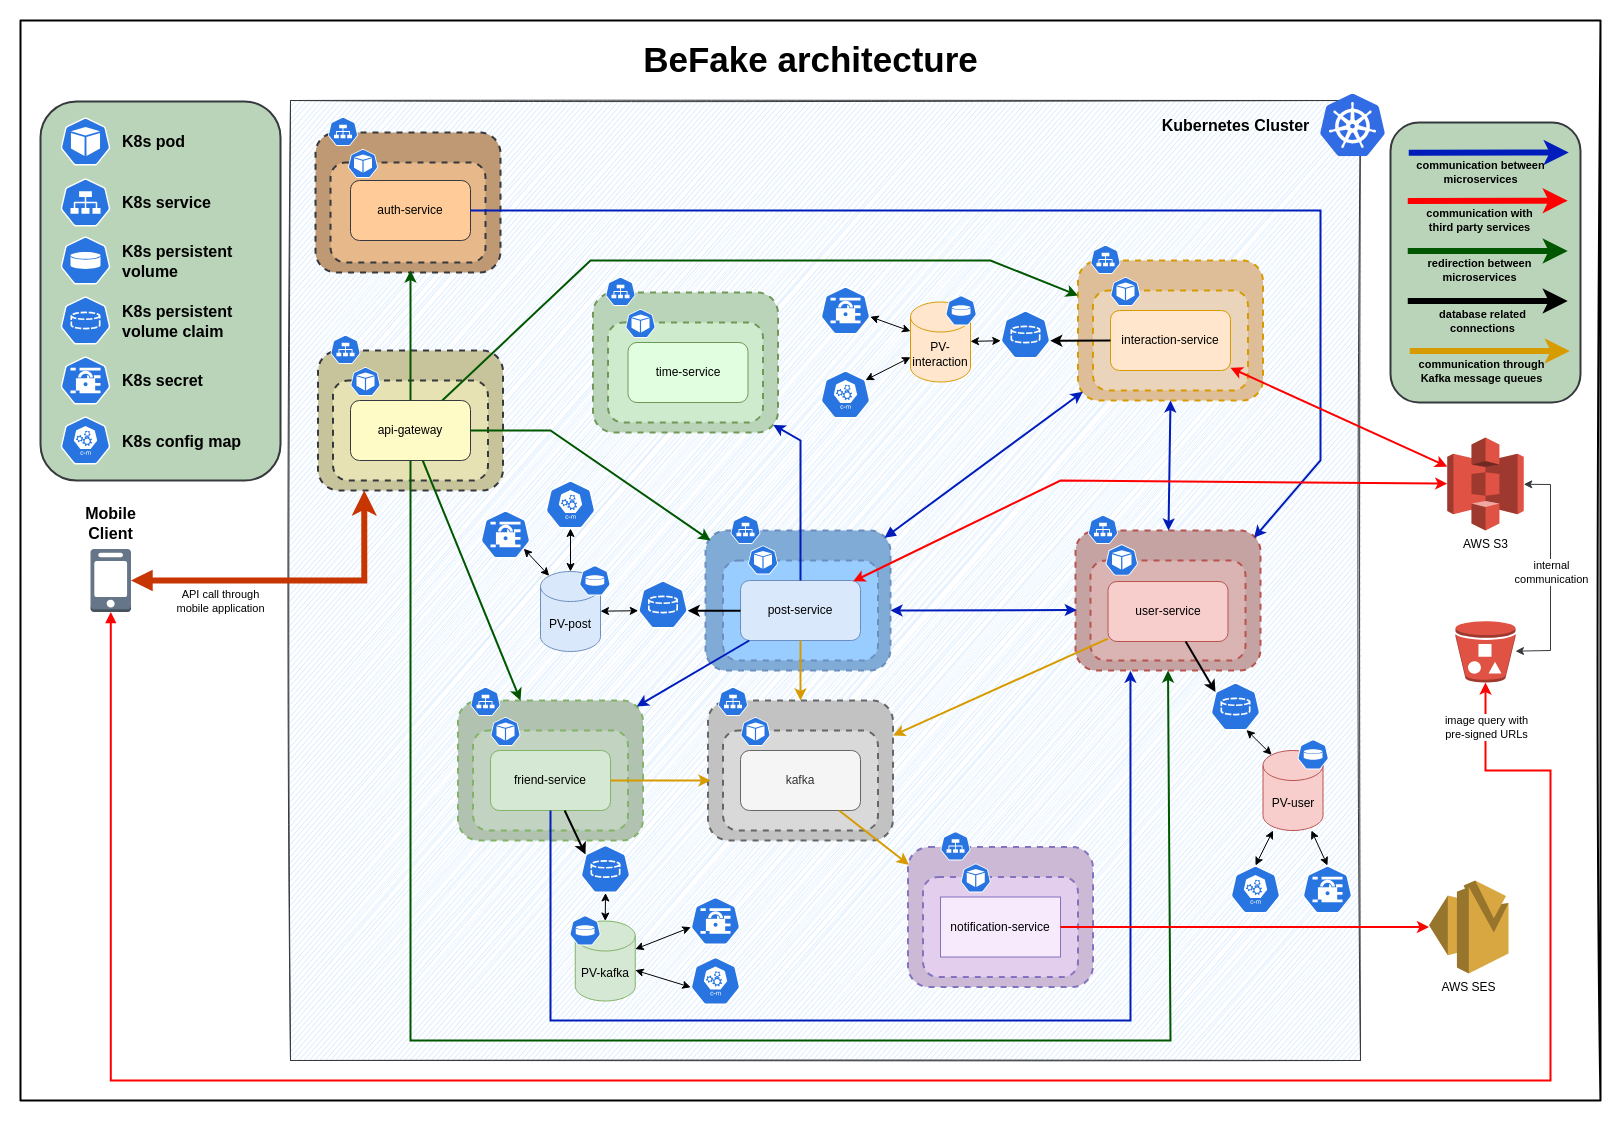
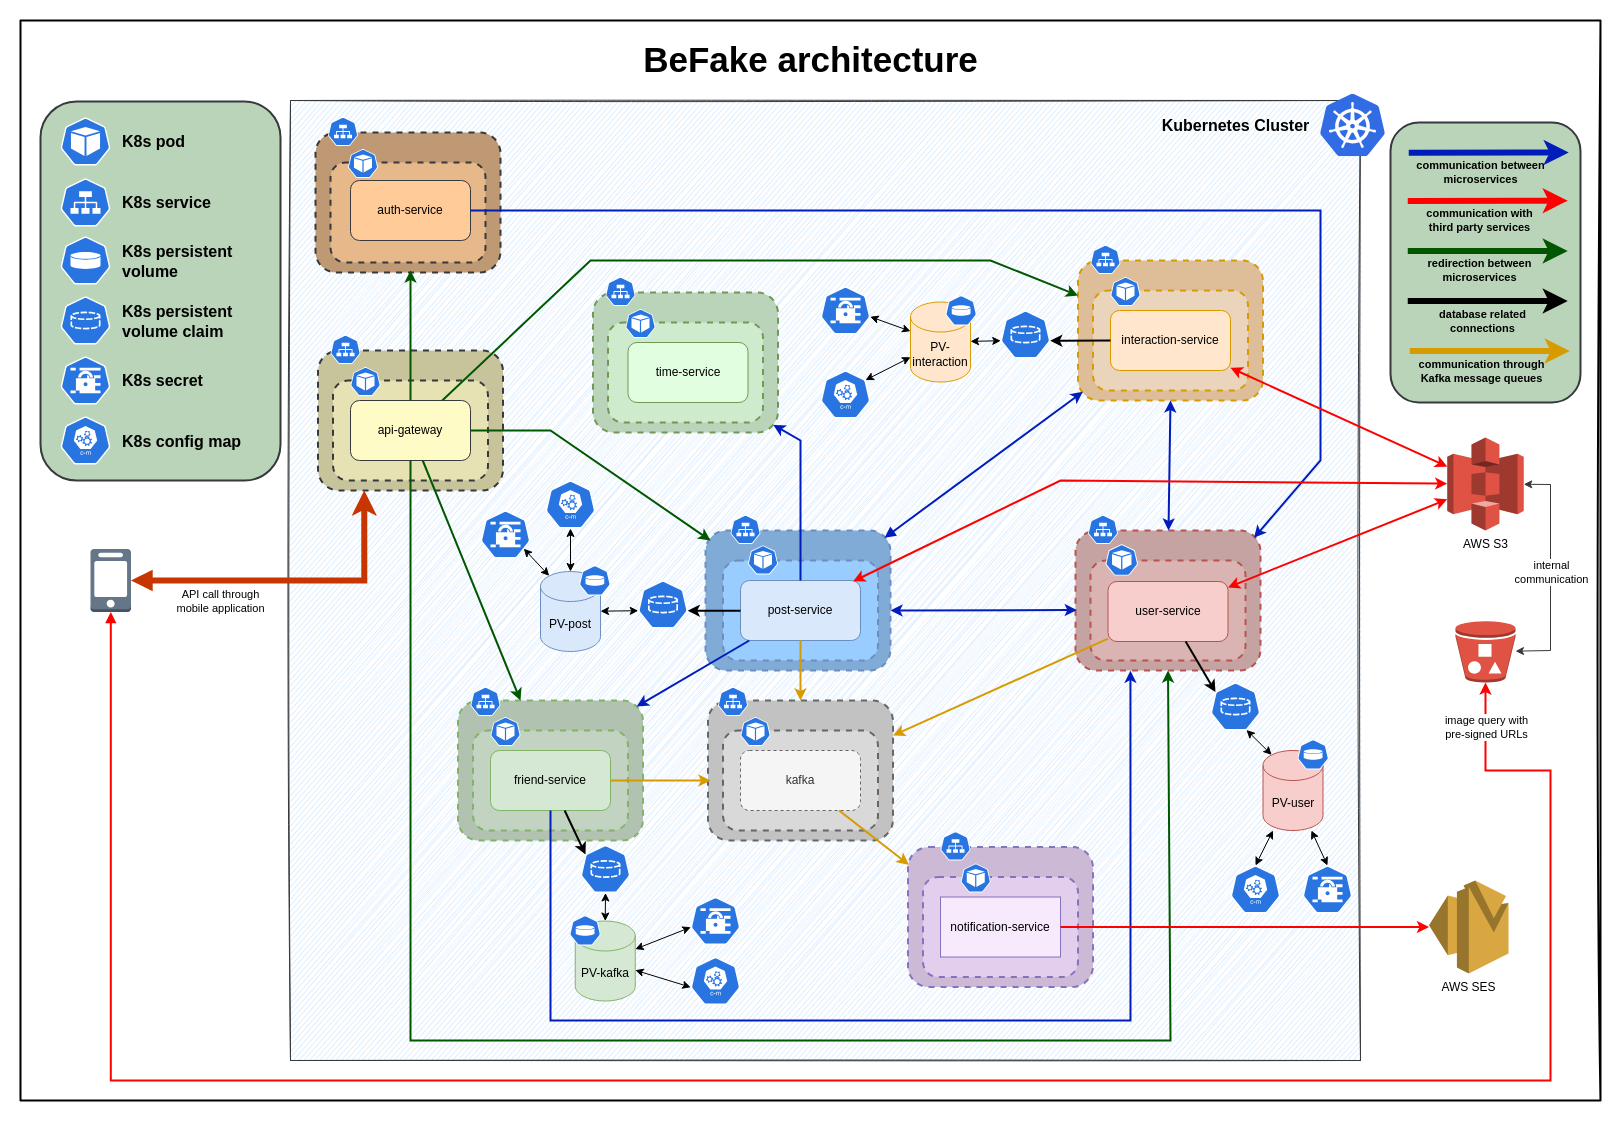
none -> (1401, 518)
(111, 524) -> none
(801, 781) -> (801, 781)
